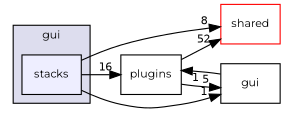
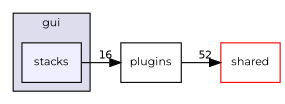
(144, 39) -> none
(250, 83) -> none
